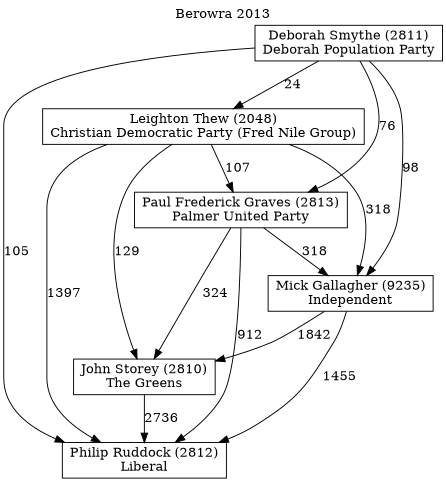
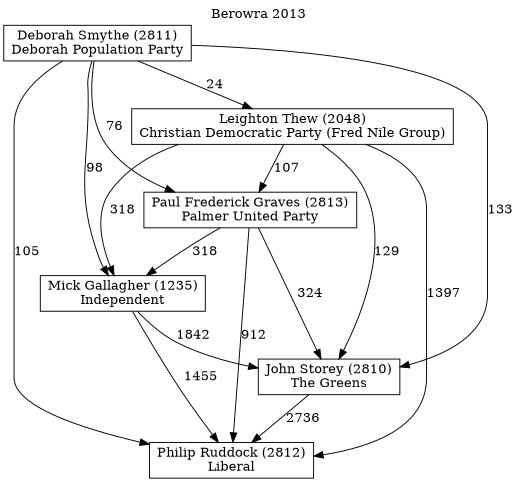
none -> (480, 108)
(351, 293) -> (123, 293)
